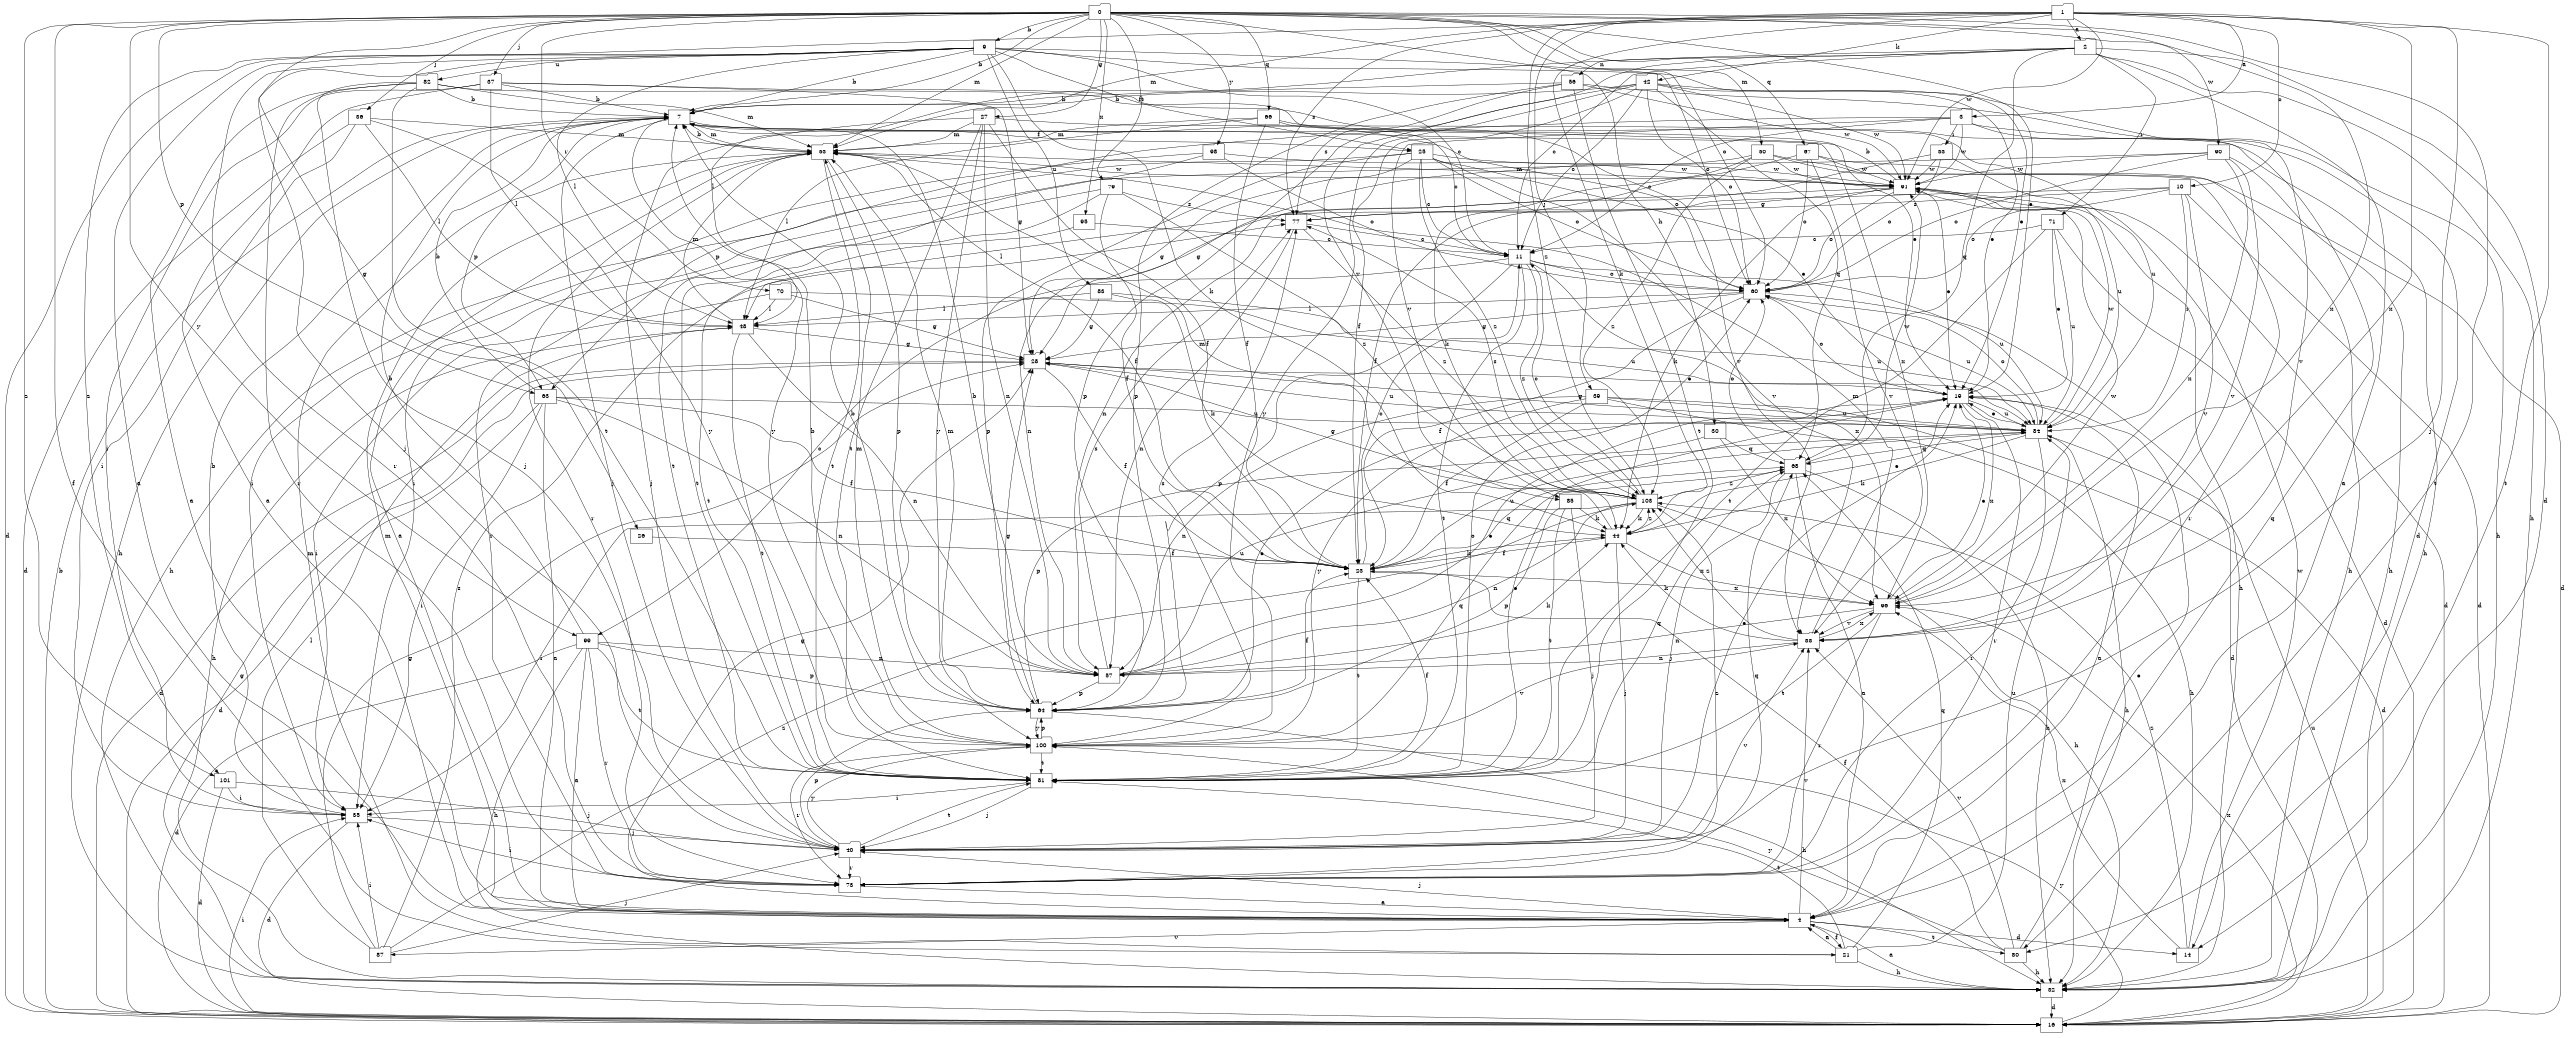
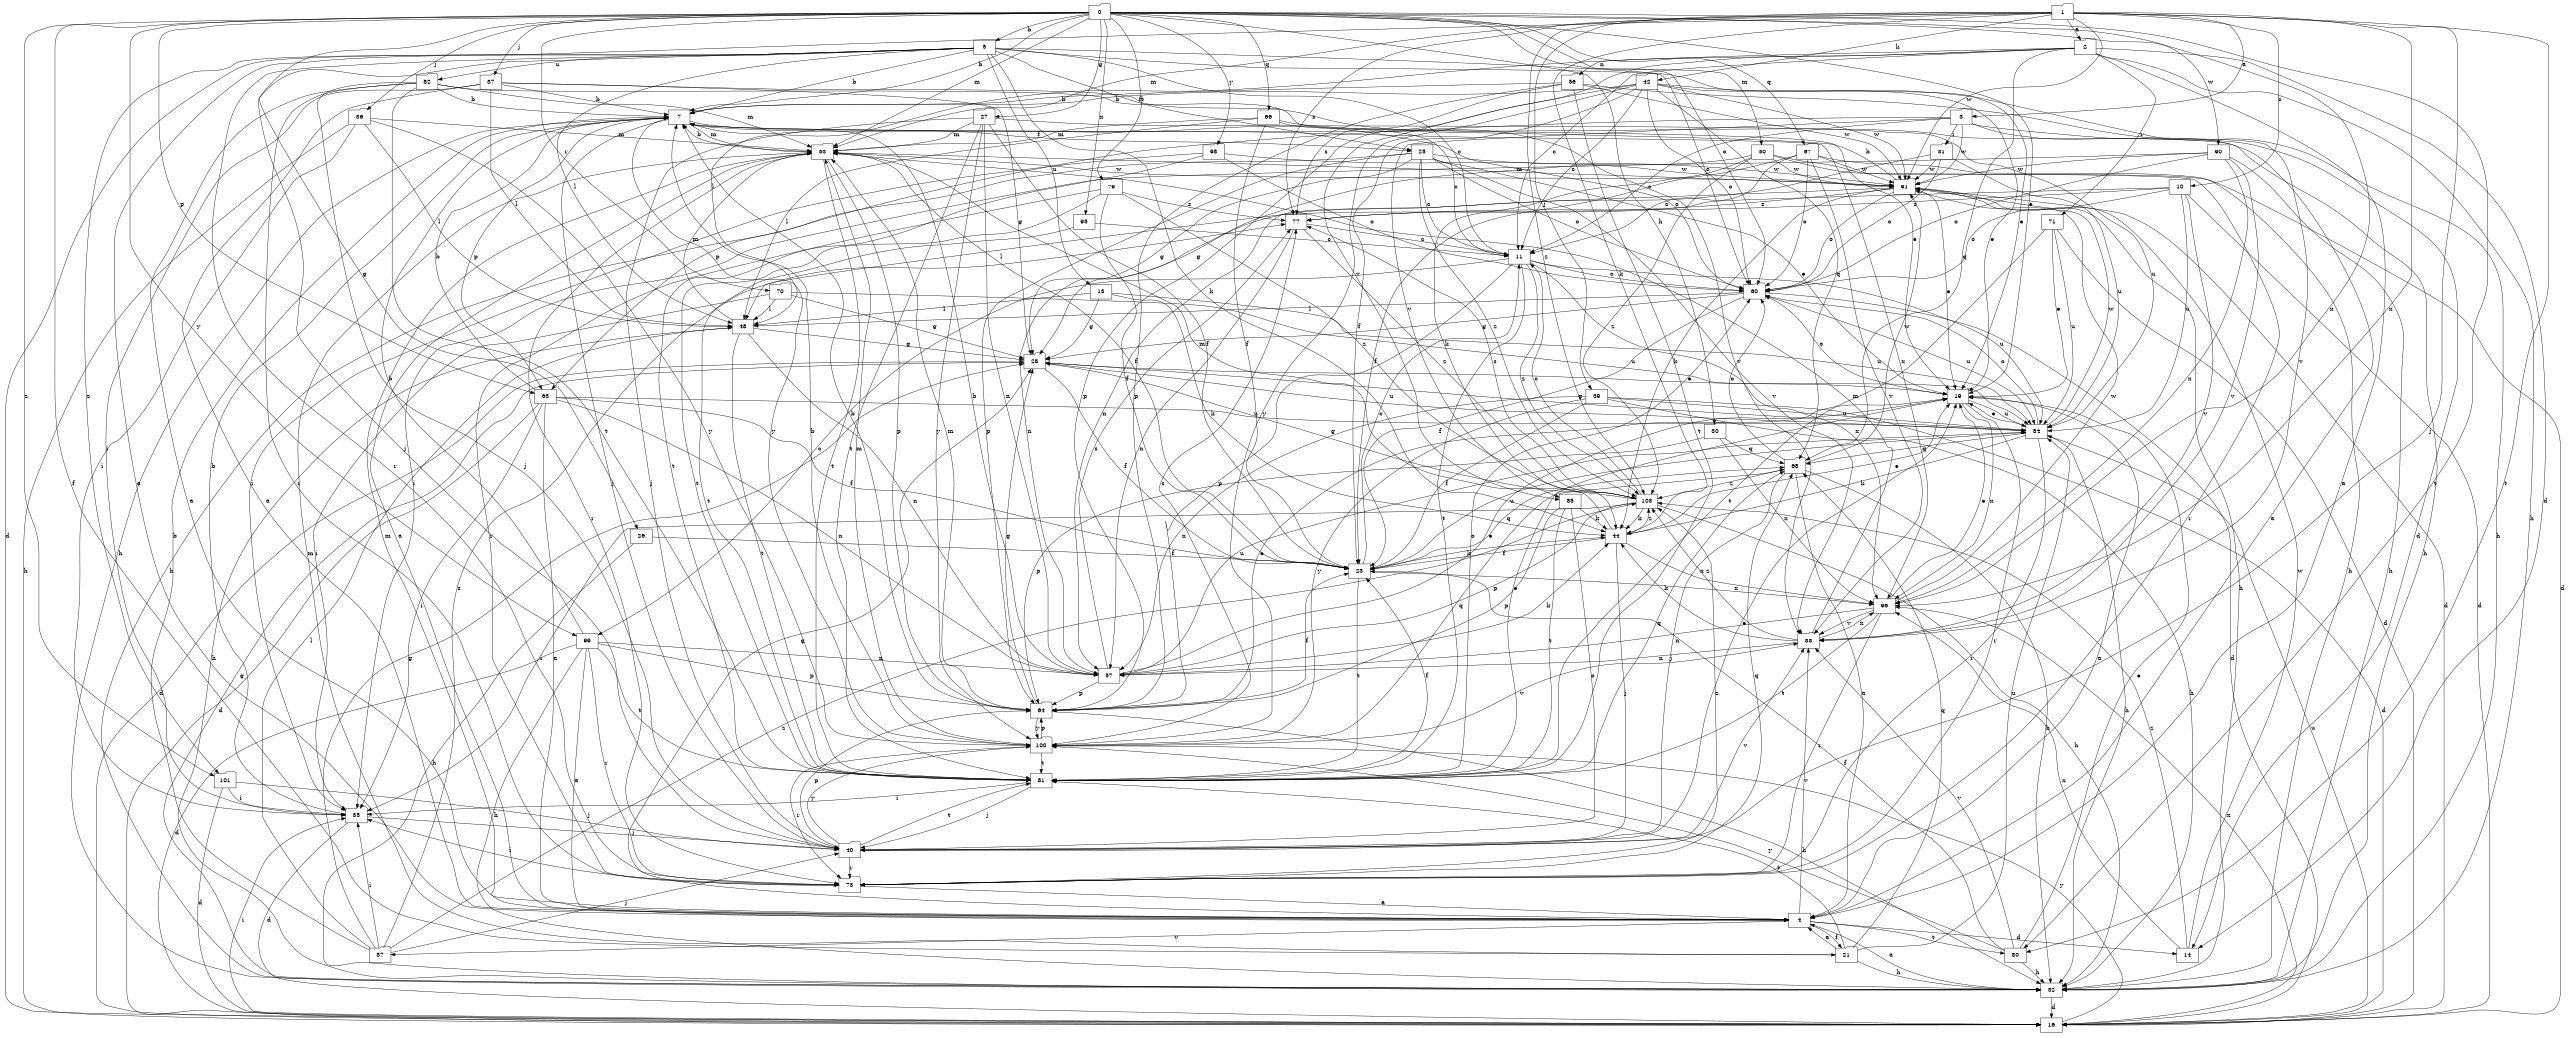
(985, 47) -> (985, 47)
(1942, 152) -> (1942, 152)
(1763, 205) -> (1763, 205)
(1788, 237) -> (1661, 203)
(1101, 292) -> (1101, 292)
(2188, 309) -> (2188, 309)
(2272, 519) -> (2272, 519)
(26, 571) -> (26, 571)
(1496, 589) -> (1496, 589)
(1593, 676) -> (1593, 676)
(1327, 886) -> none
none -> (682, 978)
(87, 1010) -> (190, 447)
